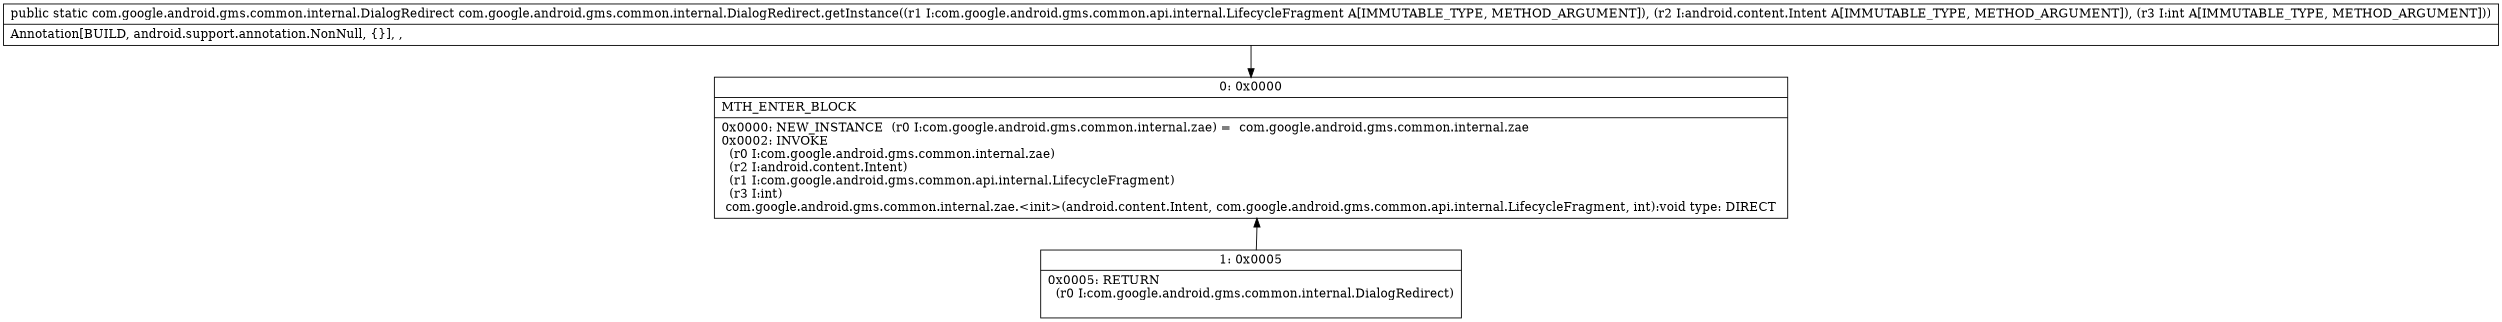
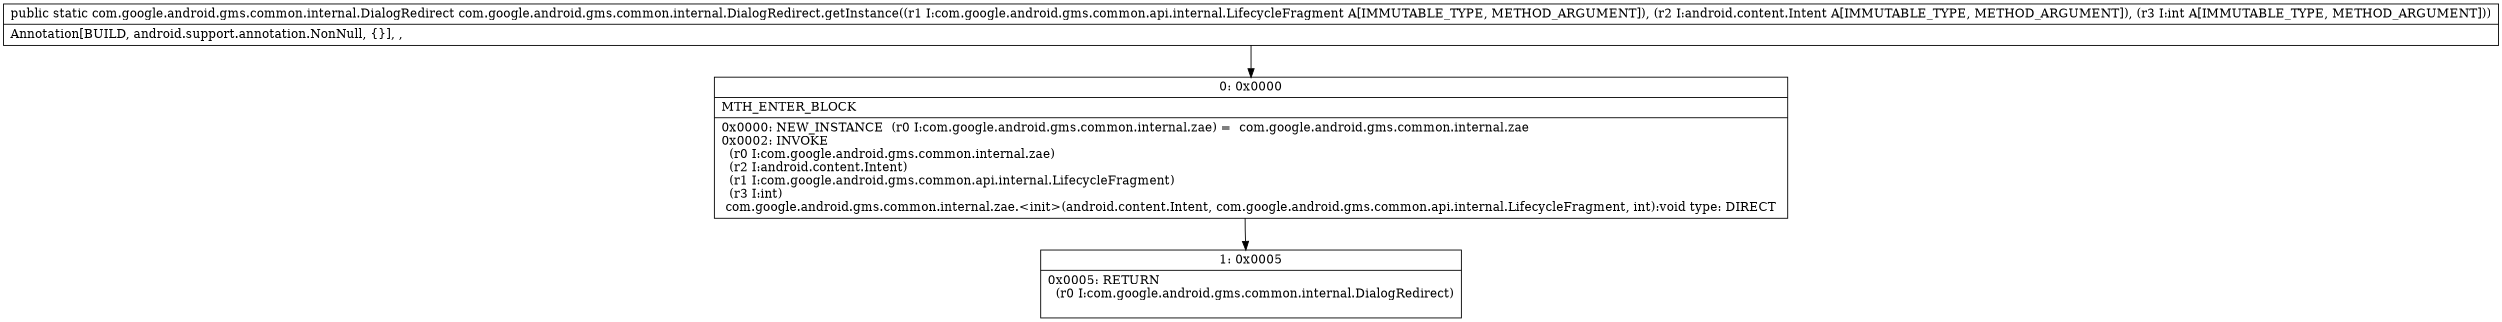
(1257, 239) -> (1245, 230)
